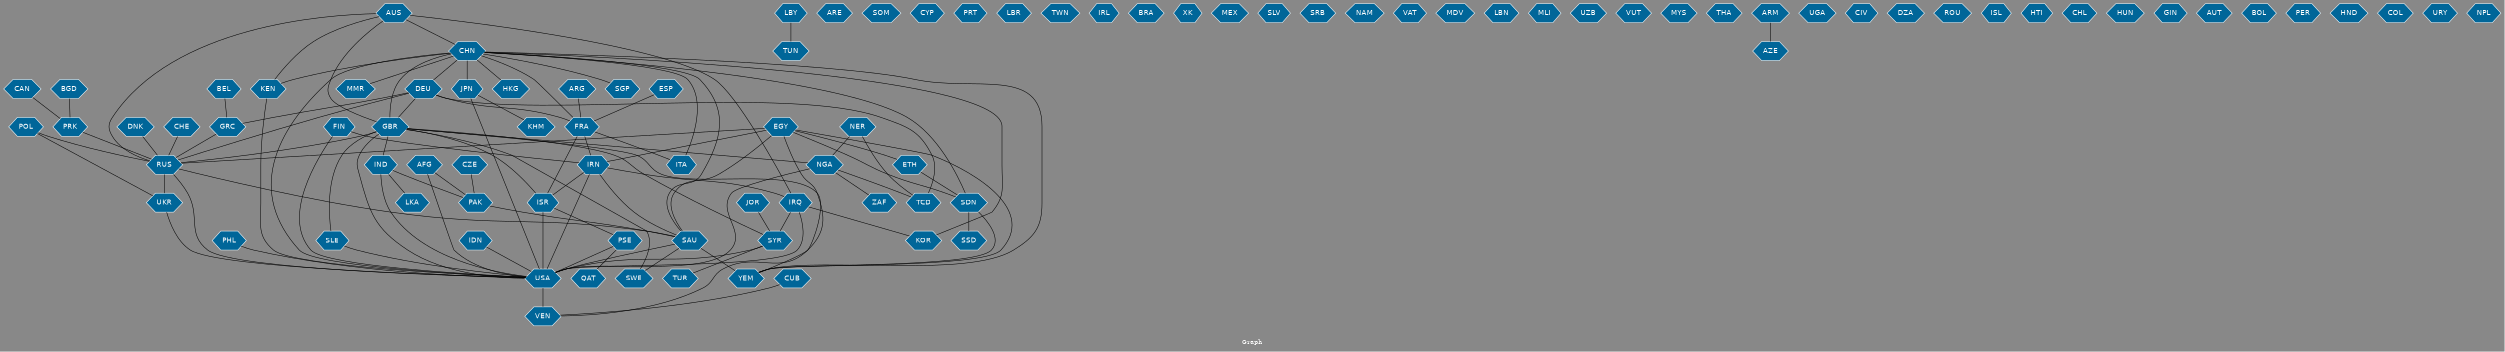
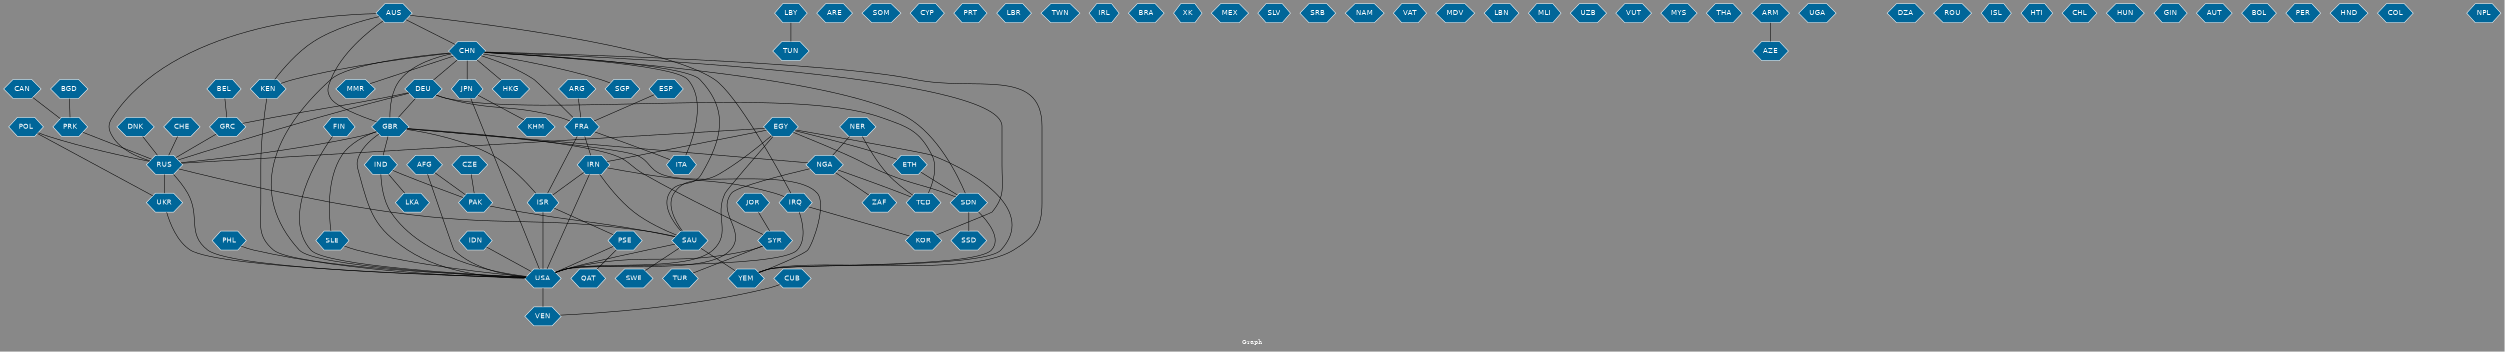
(1862, 13) -> none
(2440, 13) -> none
(465, 150) -> none
(549, 176) -> none
(785, 222) -> none
(764, 263) -> (714, 249)
